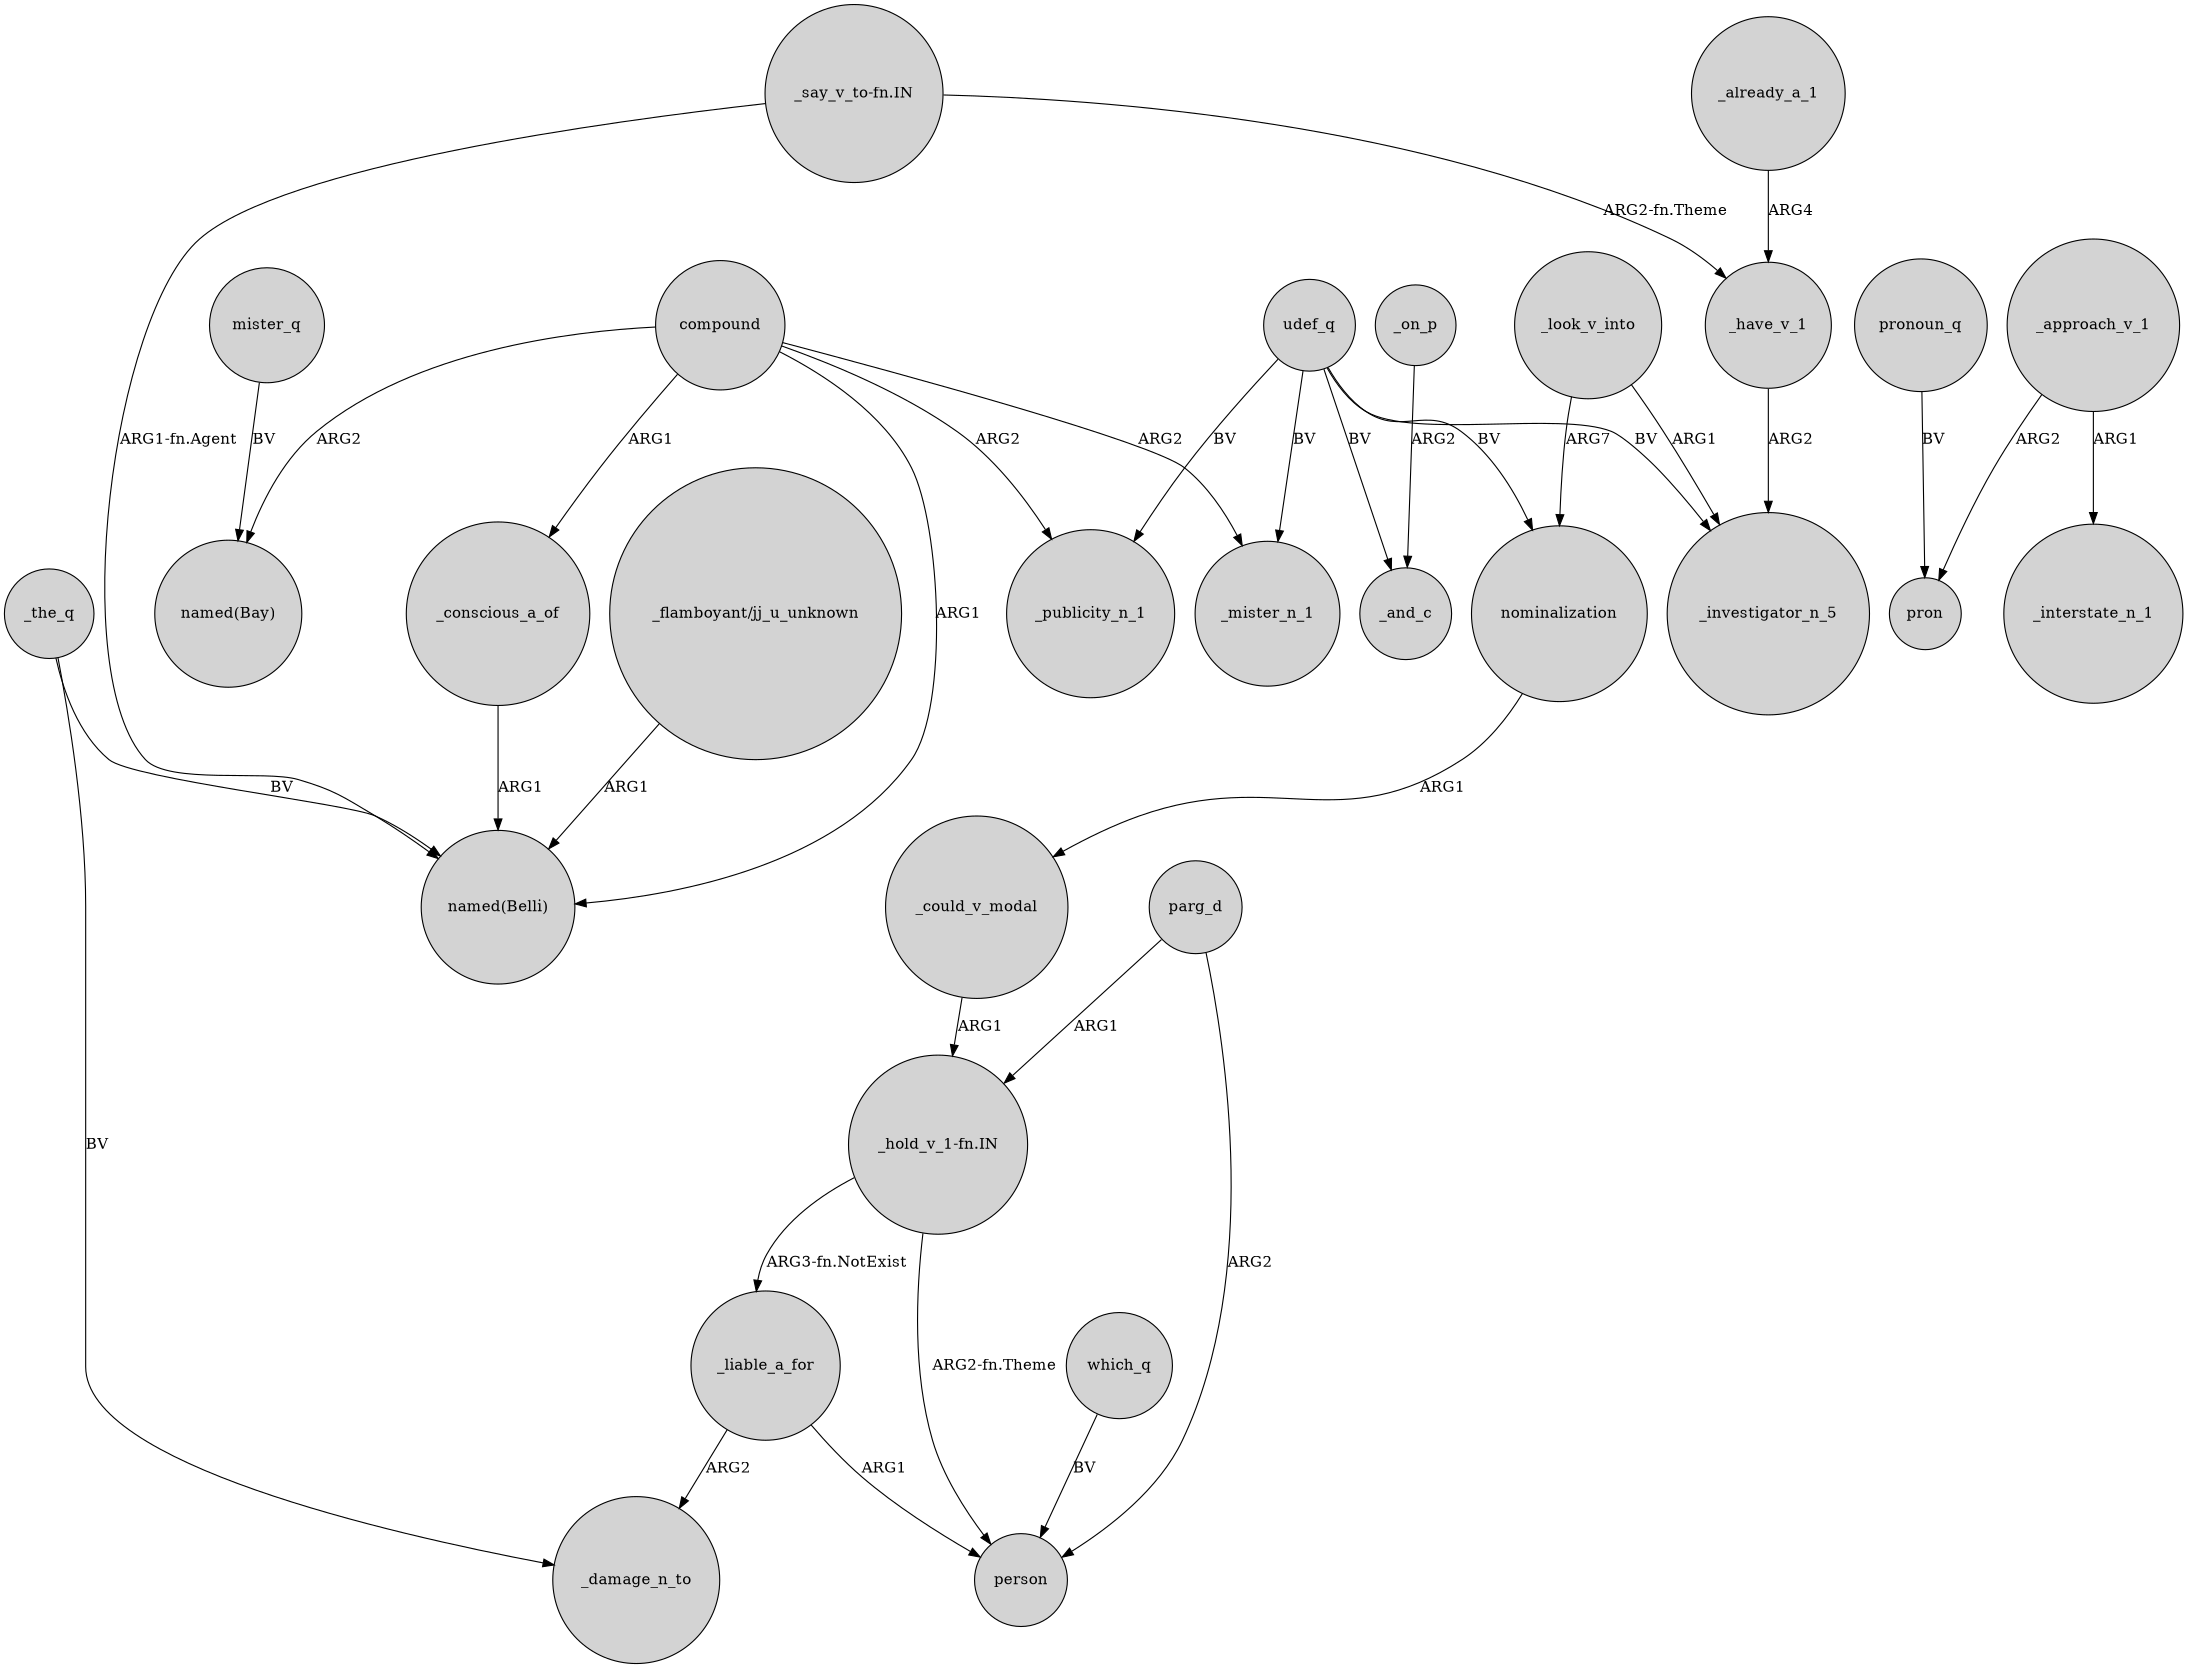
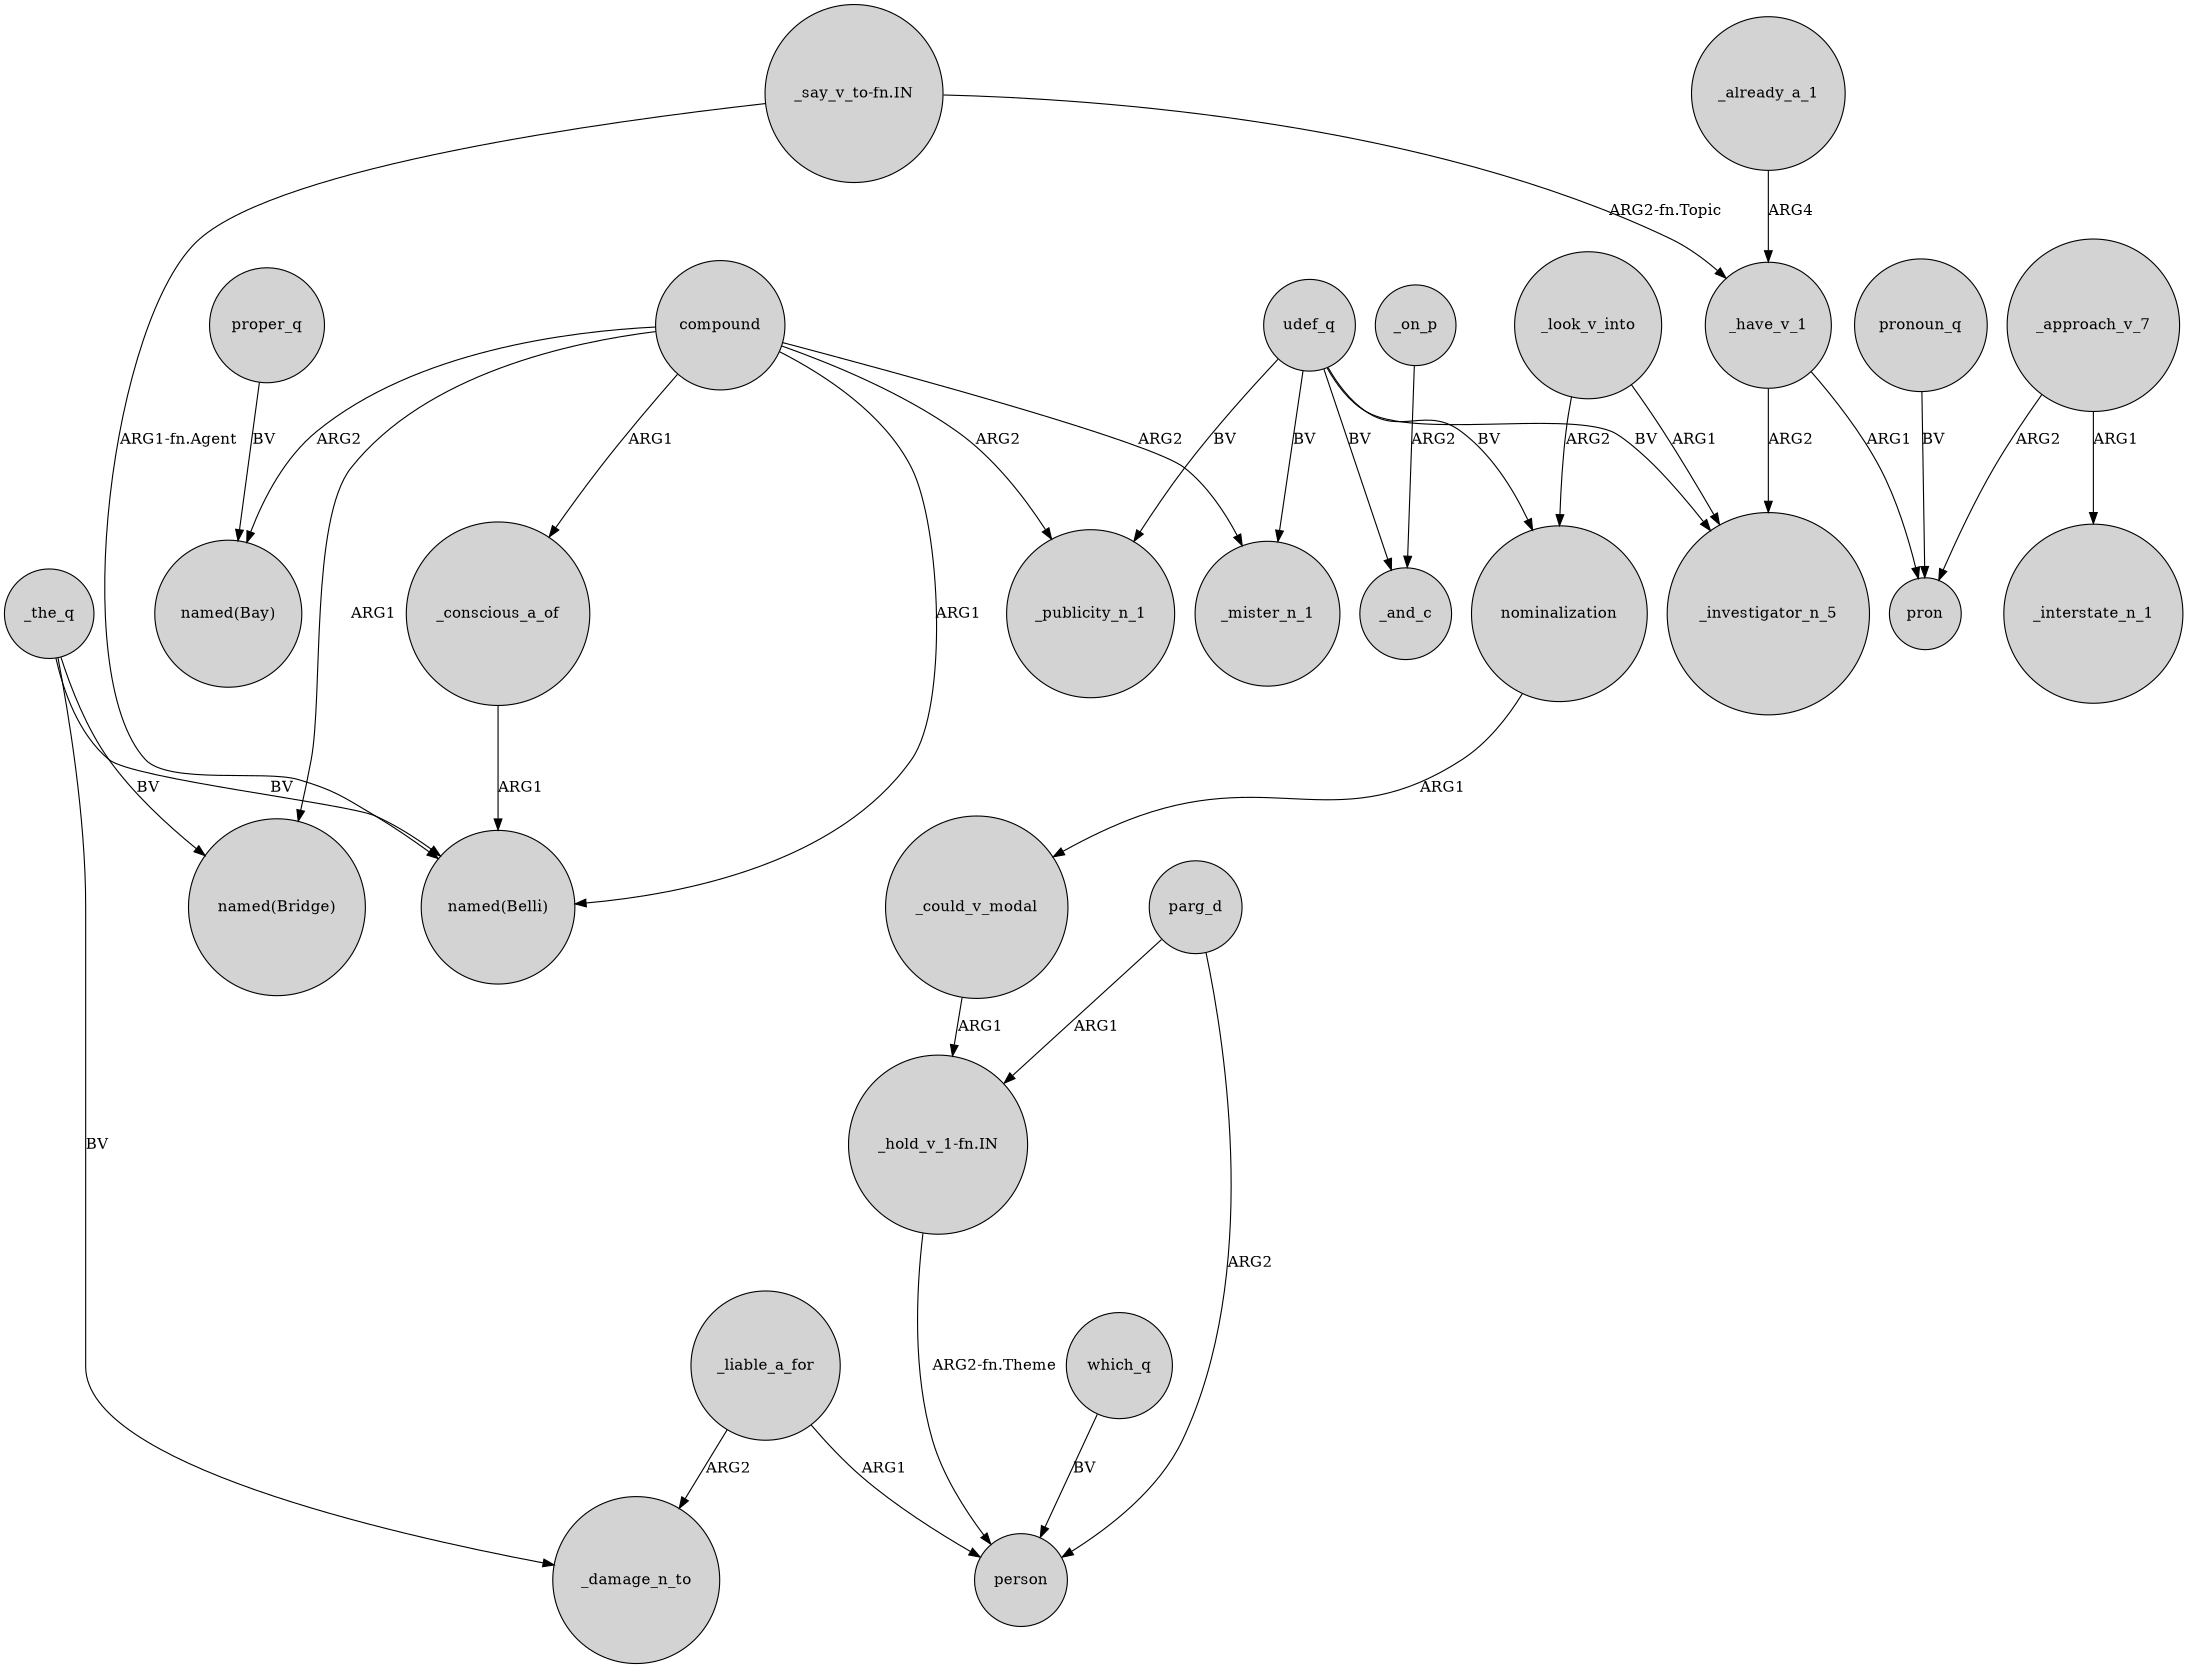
(1666, 211) -> (1666, 211)
(267, 325) -> (267, 325)
(2093, 325) -> (2093, 325)
(1589, 440) -> (1589, 440)
none -> (1877, 463)
(756, 614) -> none
none -> (277, 907)
(795, 1219) -> none
